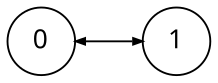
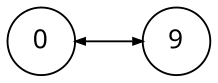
(177, 41) -> (177, 41)
